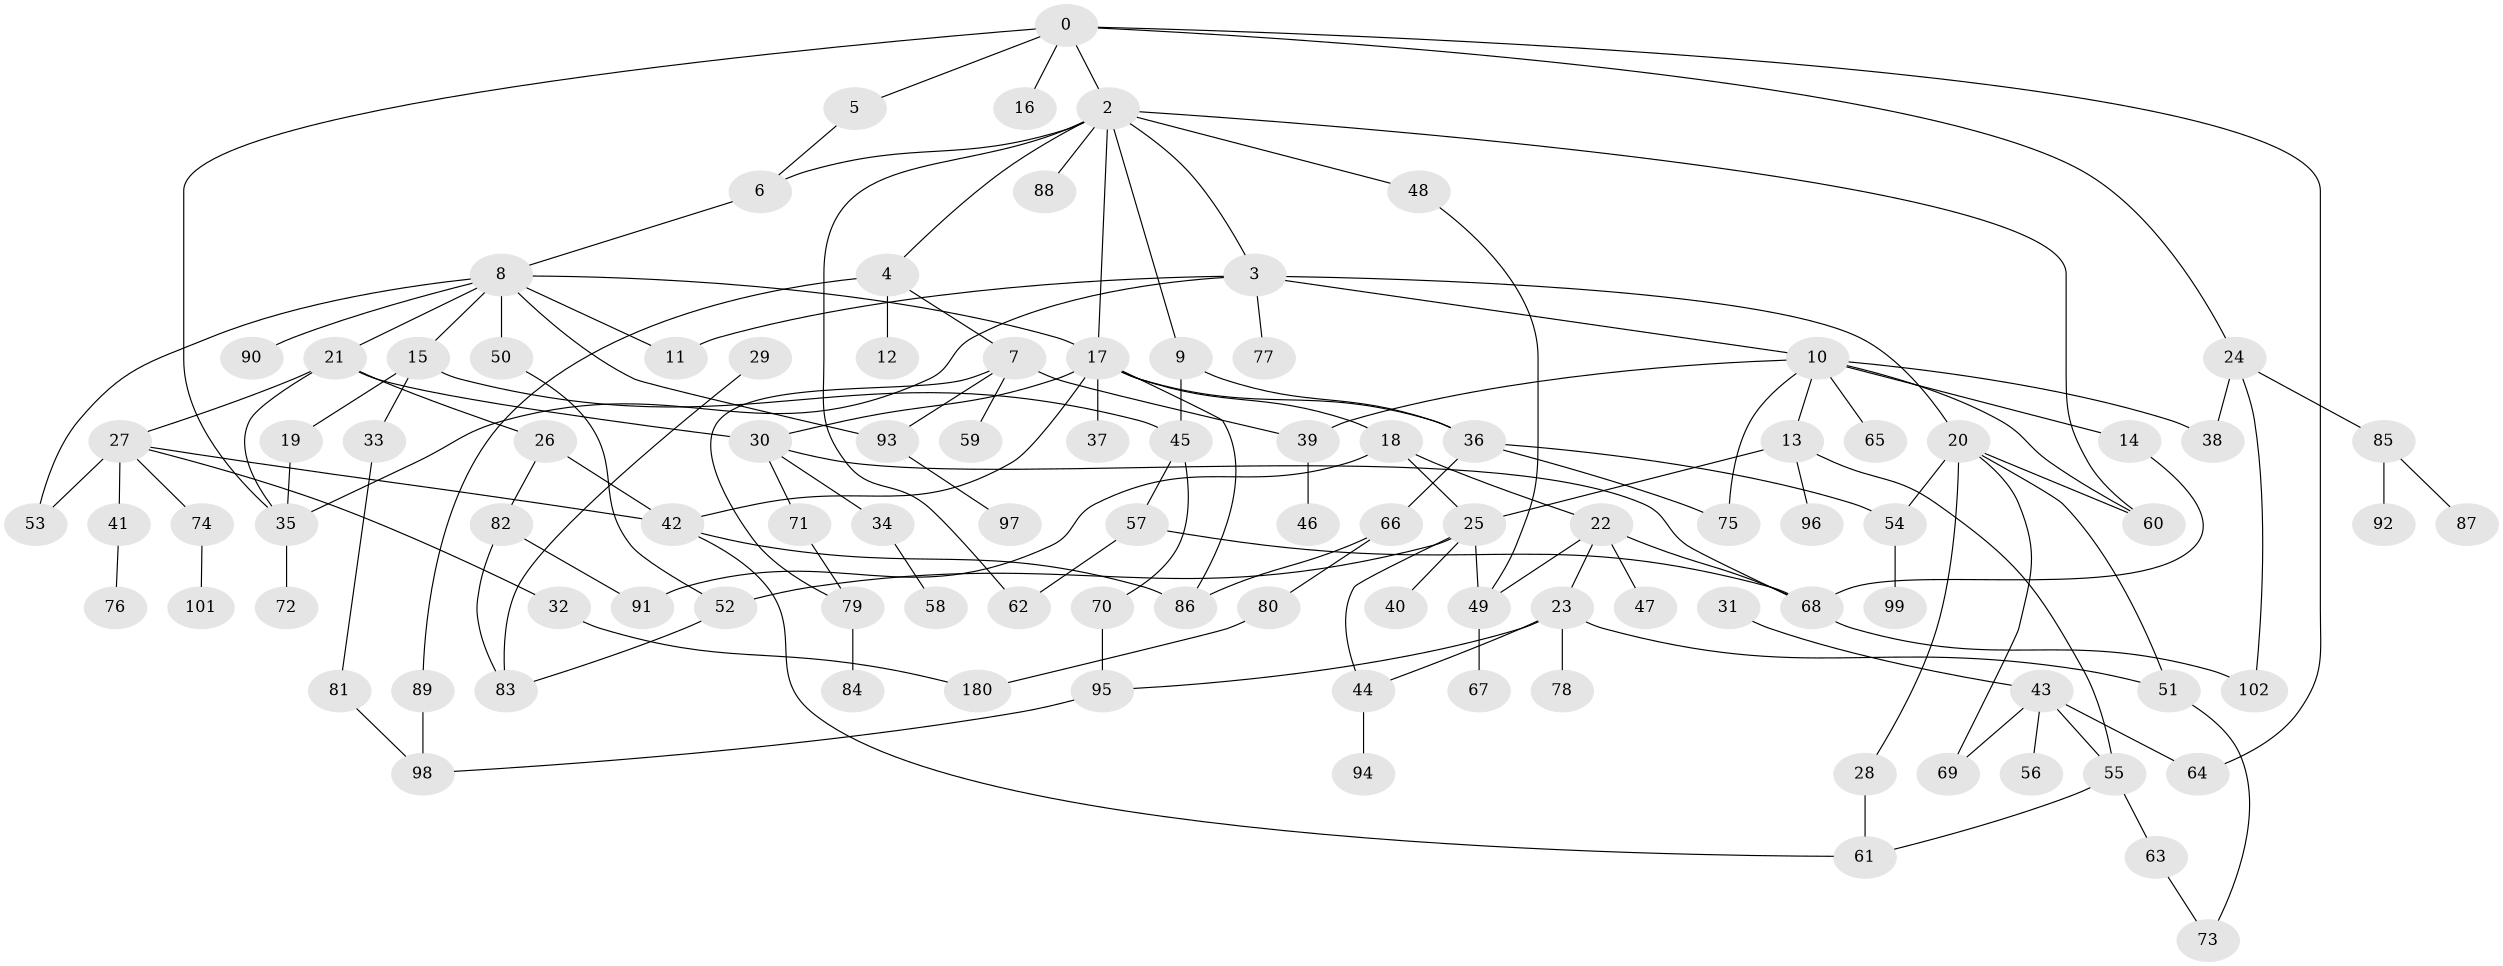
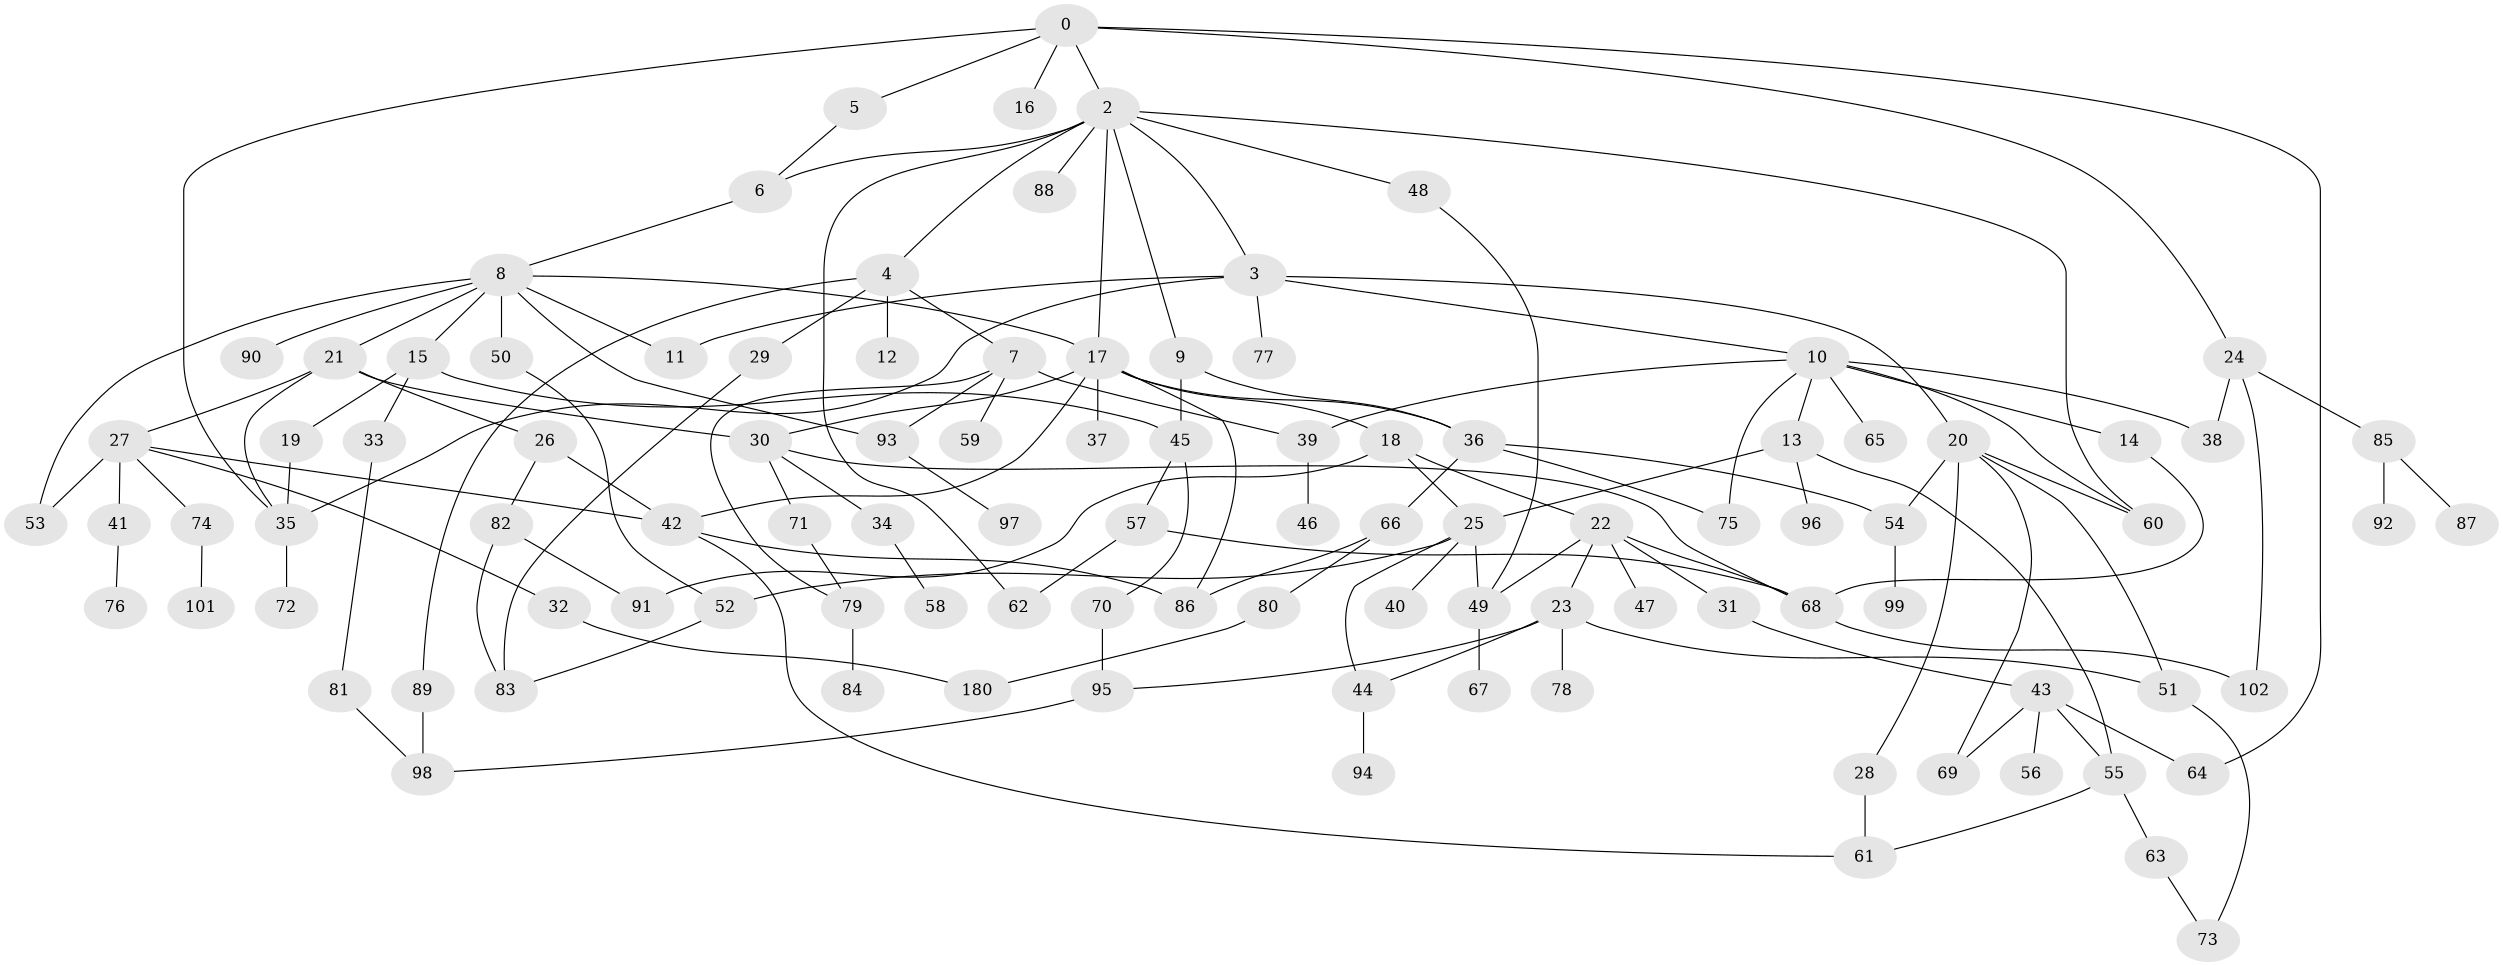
none -> (813, 323)
none -> (1678, 574)
